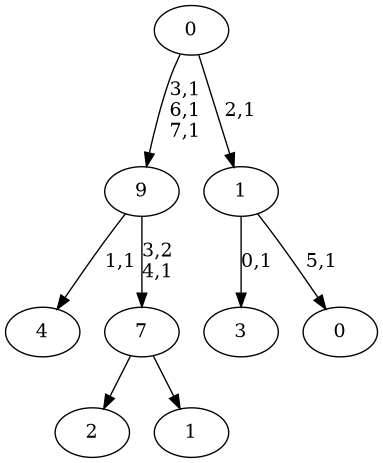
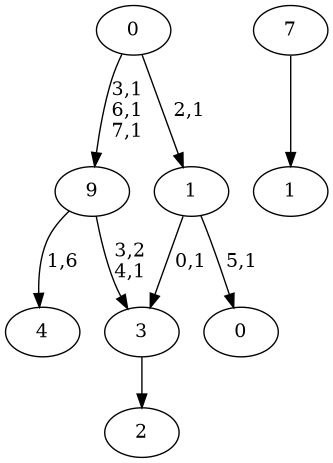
(142, 255) -> (106, 257)
(121, 262) -> (63, 262)
(120, 376) -> (142, 376)
